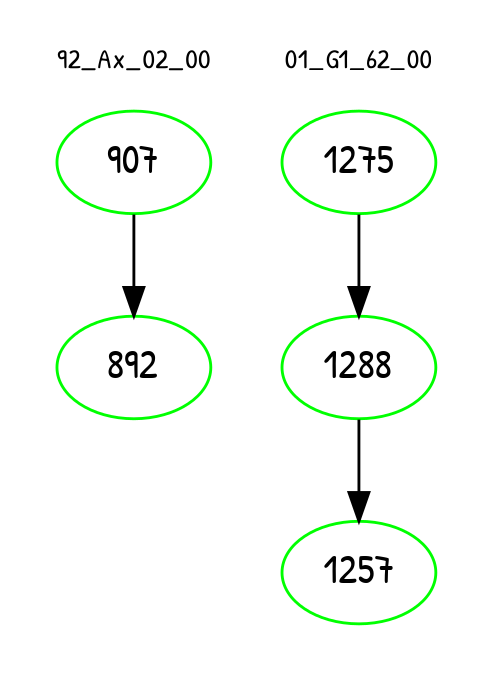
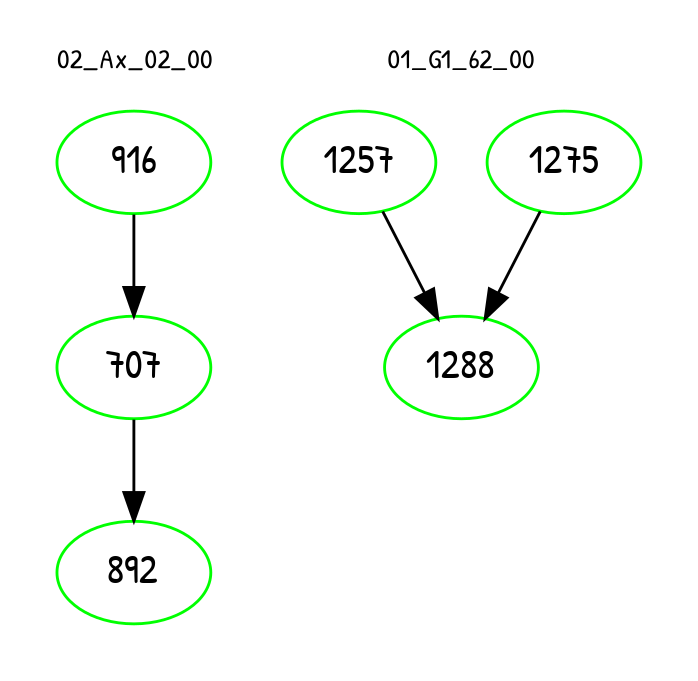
(135, 61) -> (135, 61)
(134, 162) -> (134, 367)
none -> (134, 162)
(359, 456) -> (404, 252)
